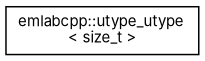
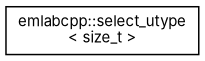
(102, 31) -> (102, 31)
